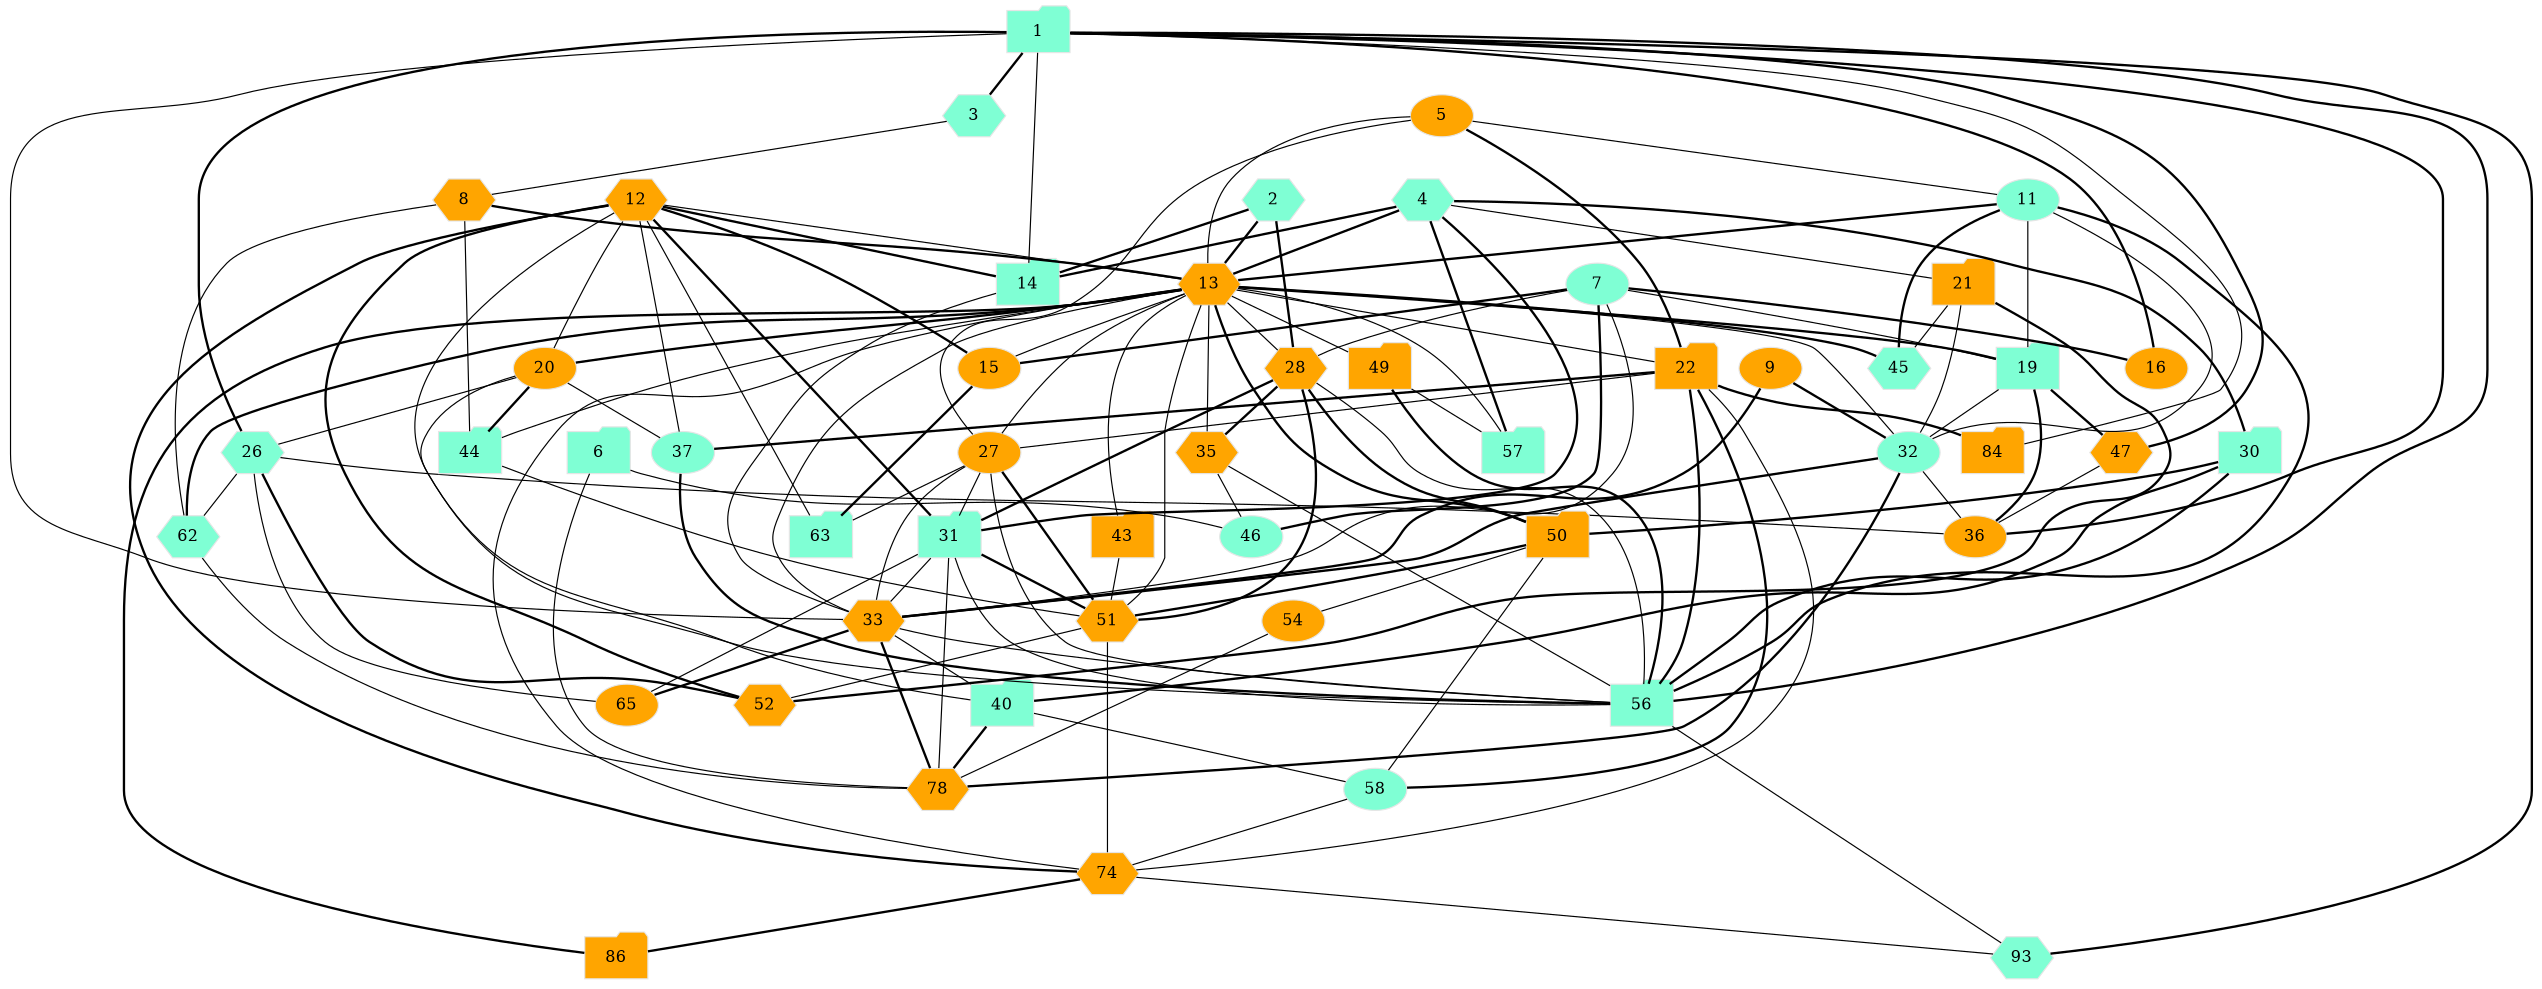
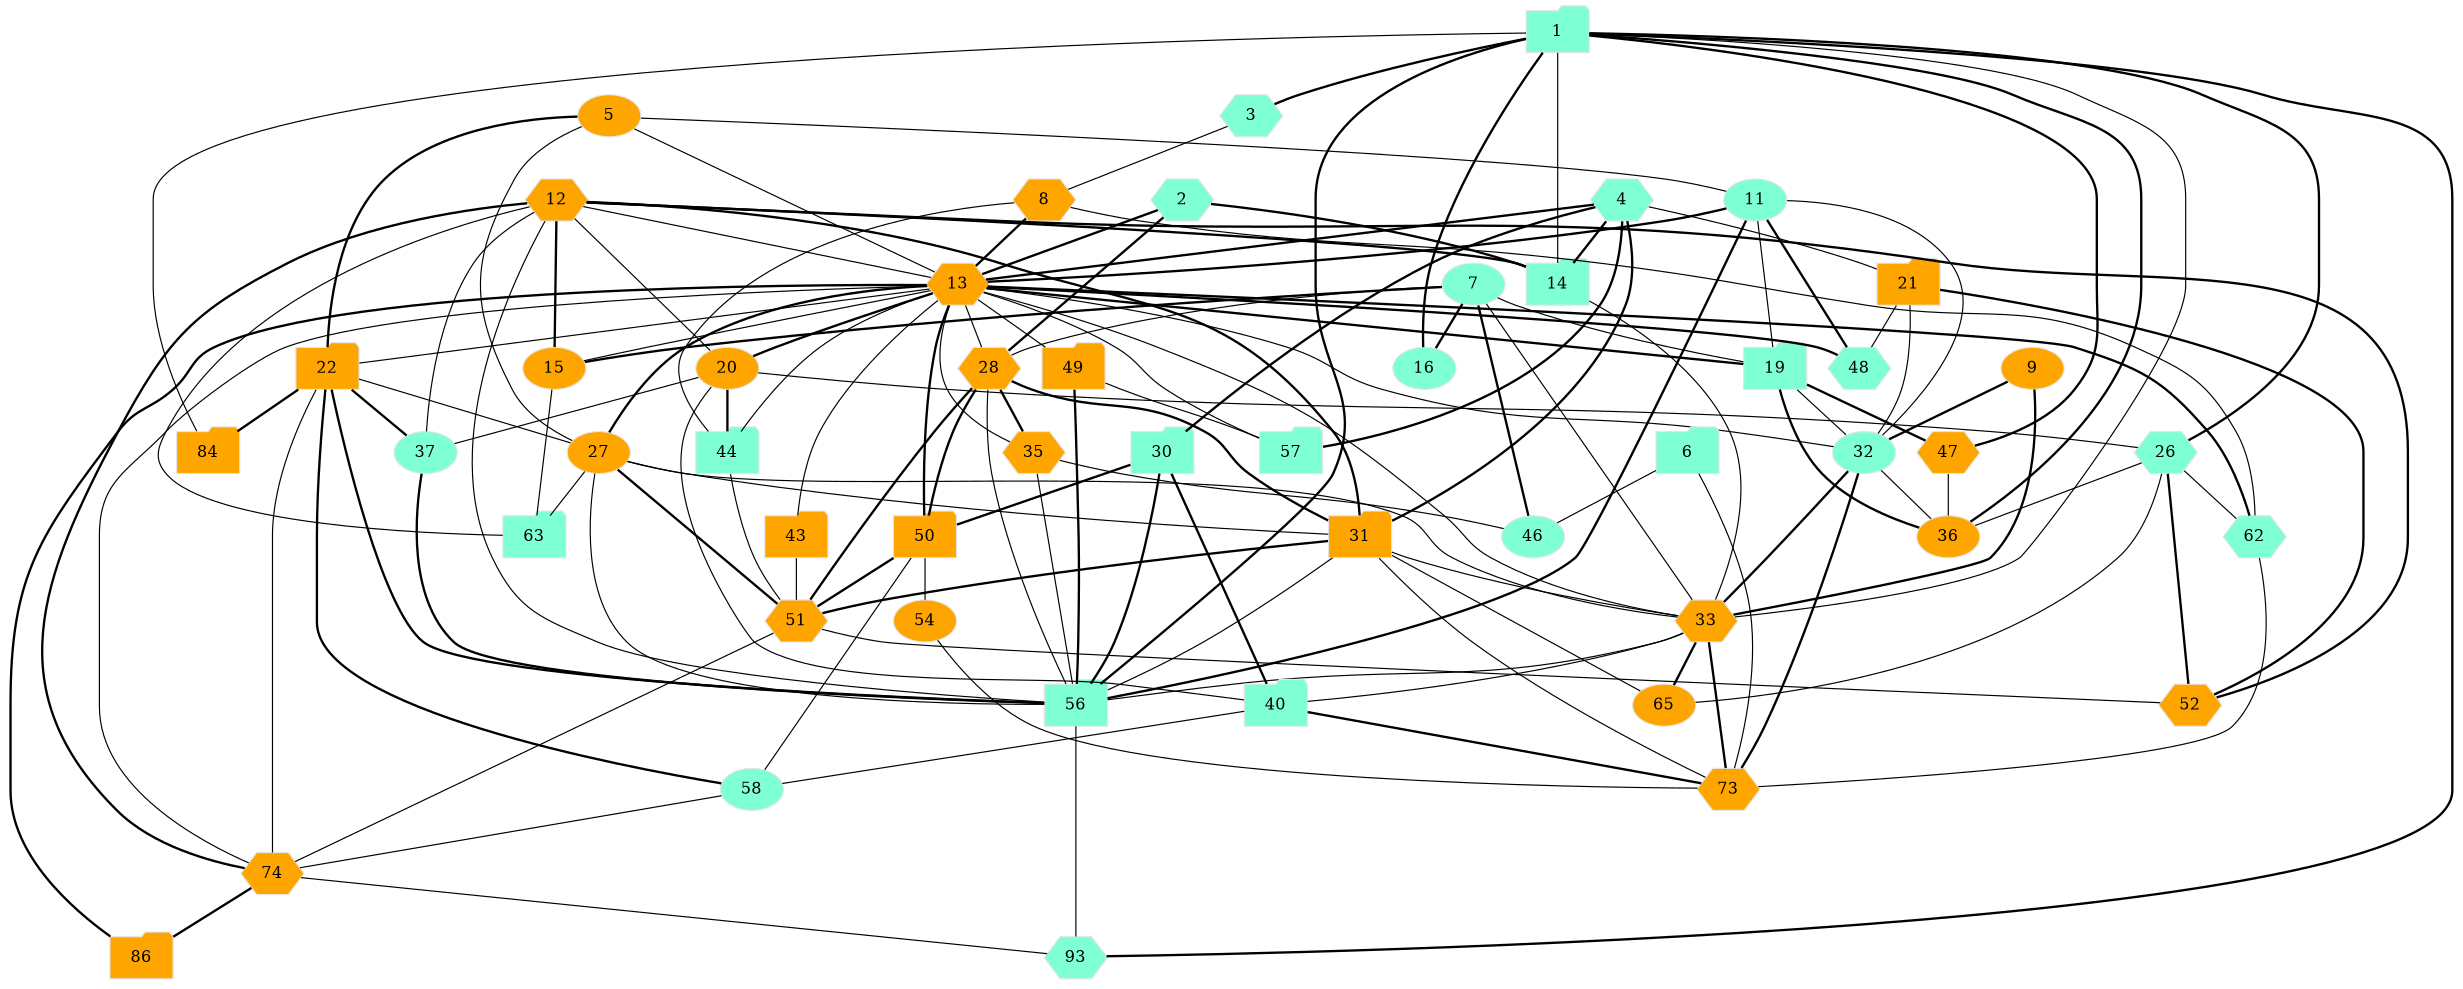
(1081, 348) -> (667, 361)
(1899, 368) -> (1859, 368)
(2156, 368) -> (1424, 368)
(907, 451) -> (544, 453)
(1165, 459) -> none
(950, 537) -> (1360, 537)
(938, 789) -> (1728, 789)
